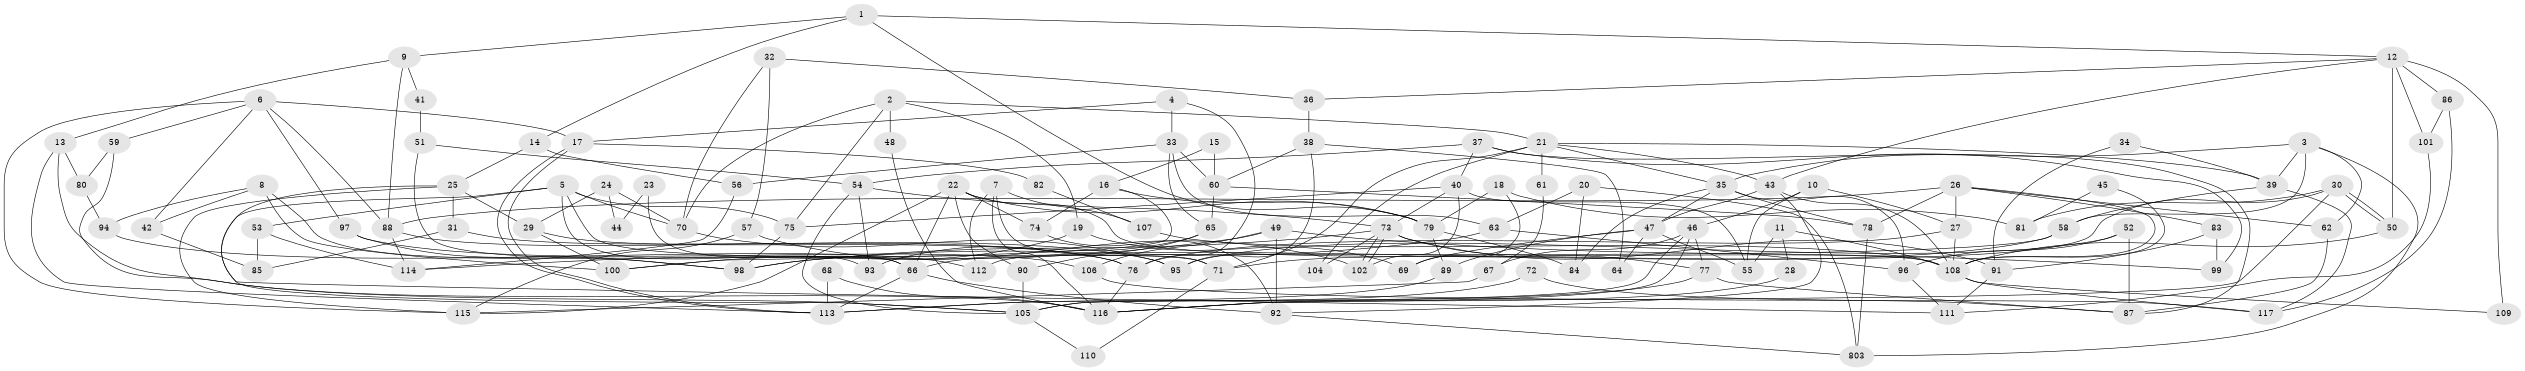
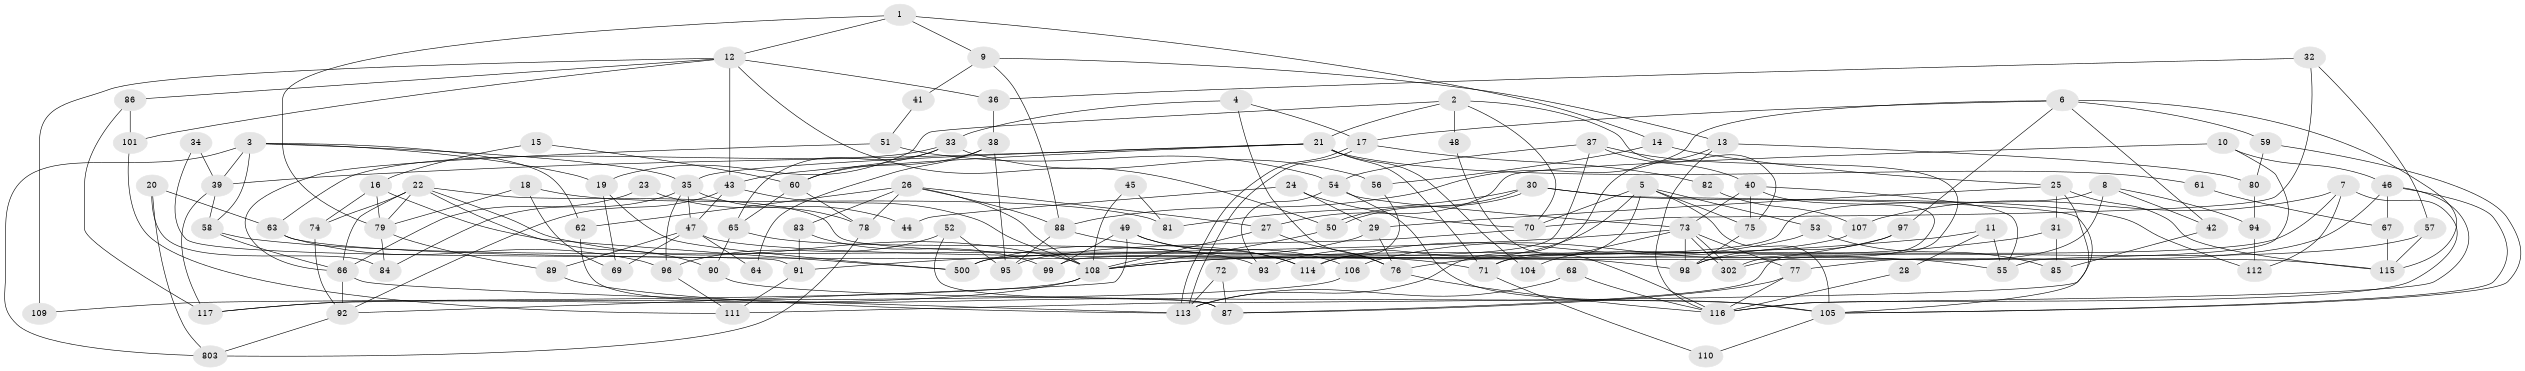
none -> (428, 153)
(613, 271) -> (962, 271)
(1360, 271) -> (1729, 271)
